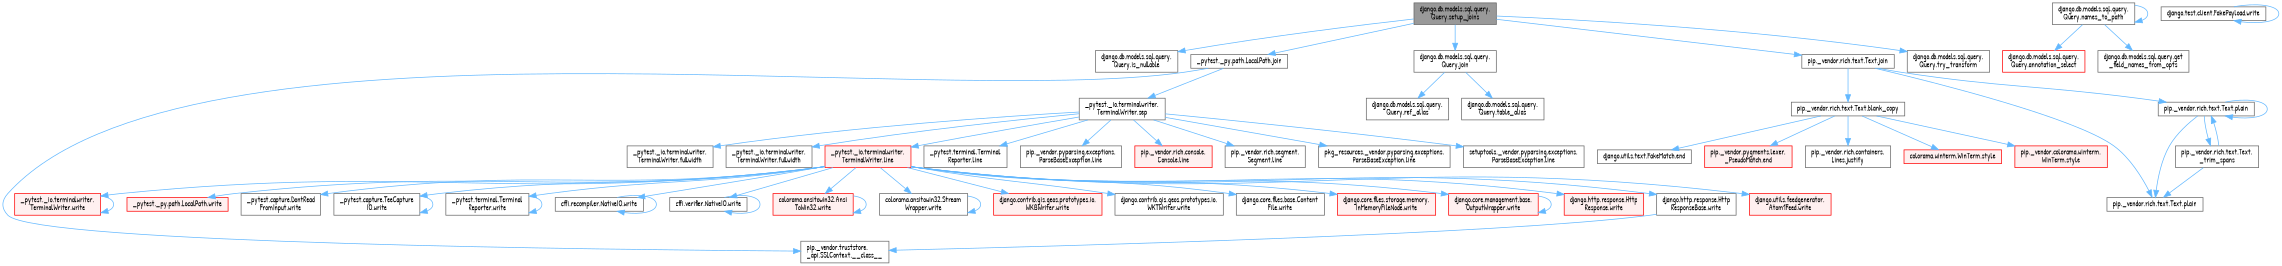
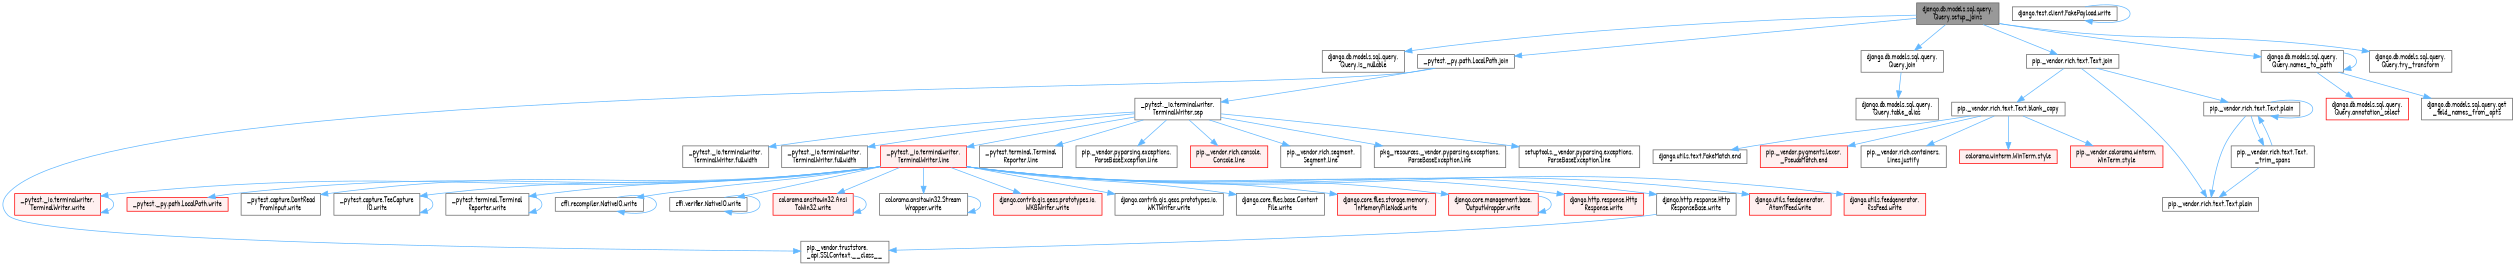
none -> (2126, 42)
(1407, 109) -> none
none -> (1885, 204)
